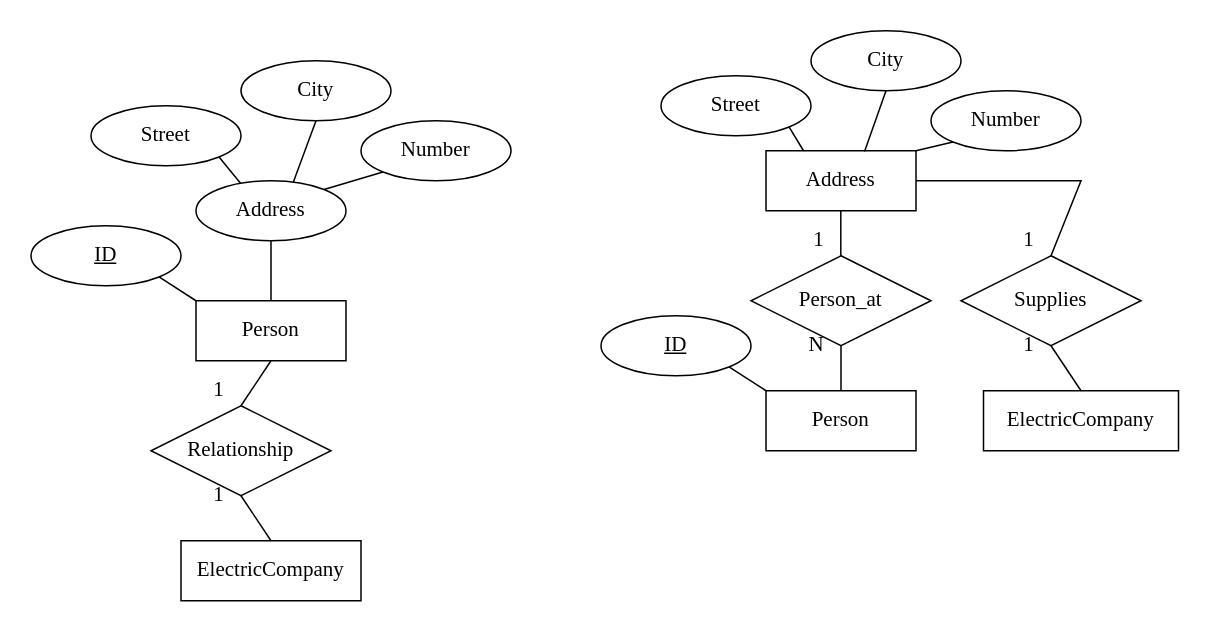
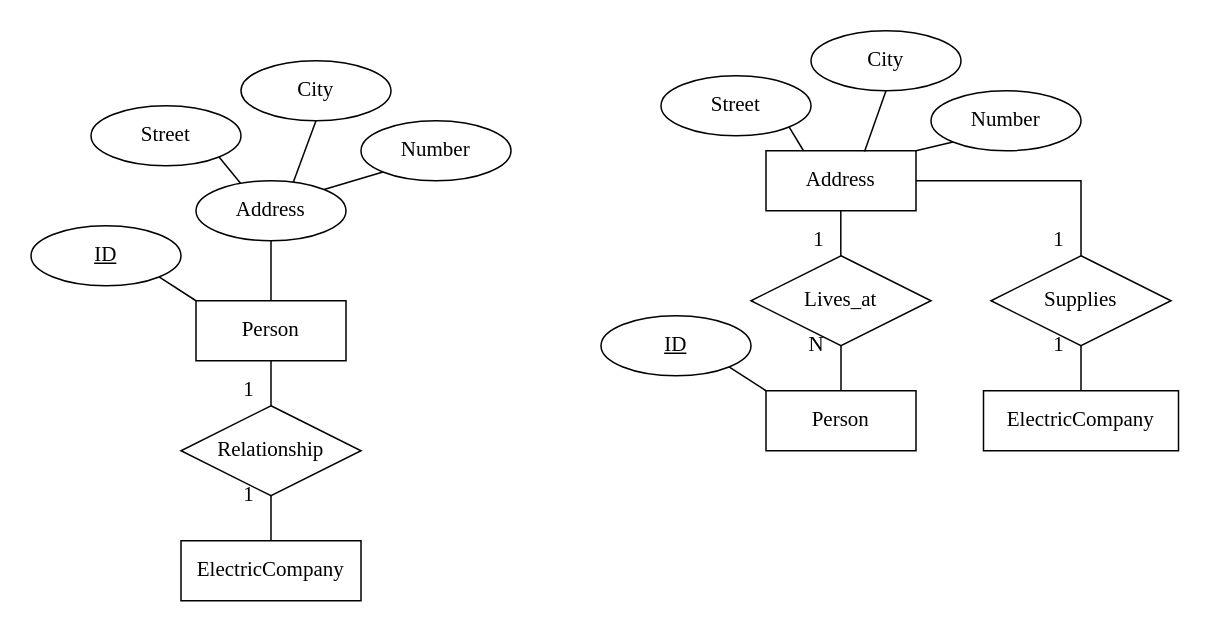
(841, 301) -> (841, 301)
(1051, 301) -> (1081, 301)
(241, 451) -> (271, 451)
